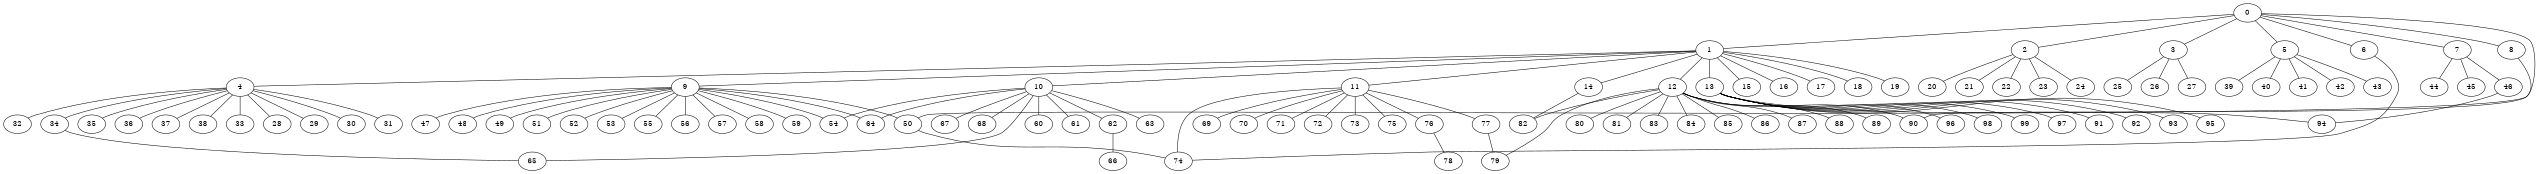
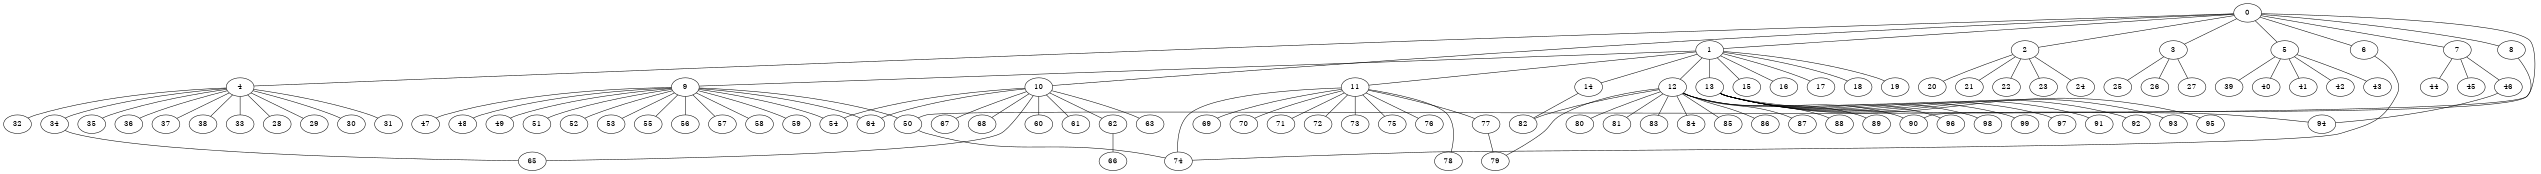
(975, 69) -> (1244, 47)
(1374, 69) -> (1643, 44)
(1439, 143) -> (1449, 116)
